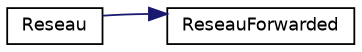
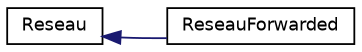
(126, 15) -> (144, 38)
